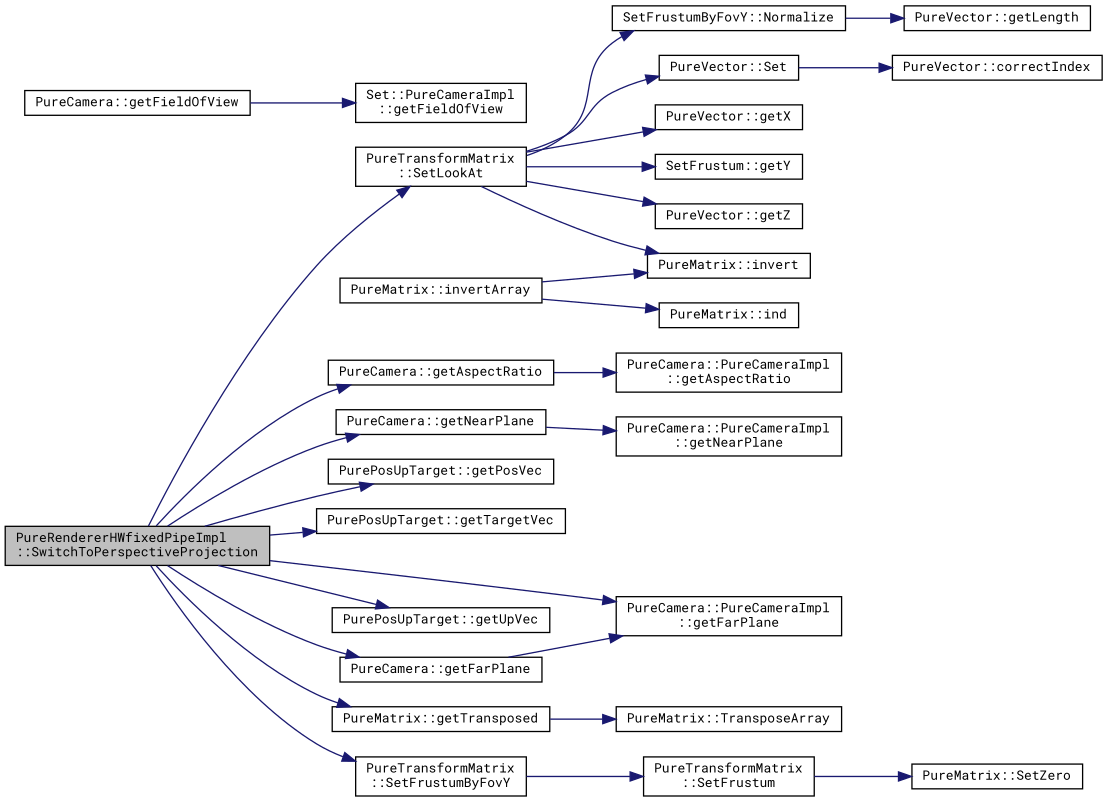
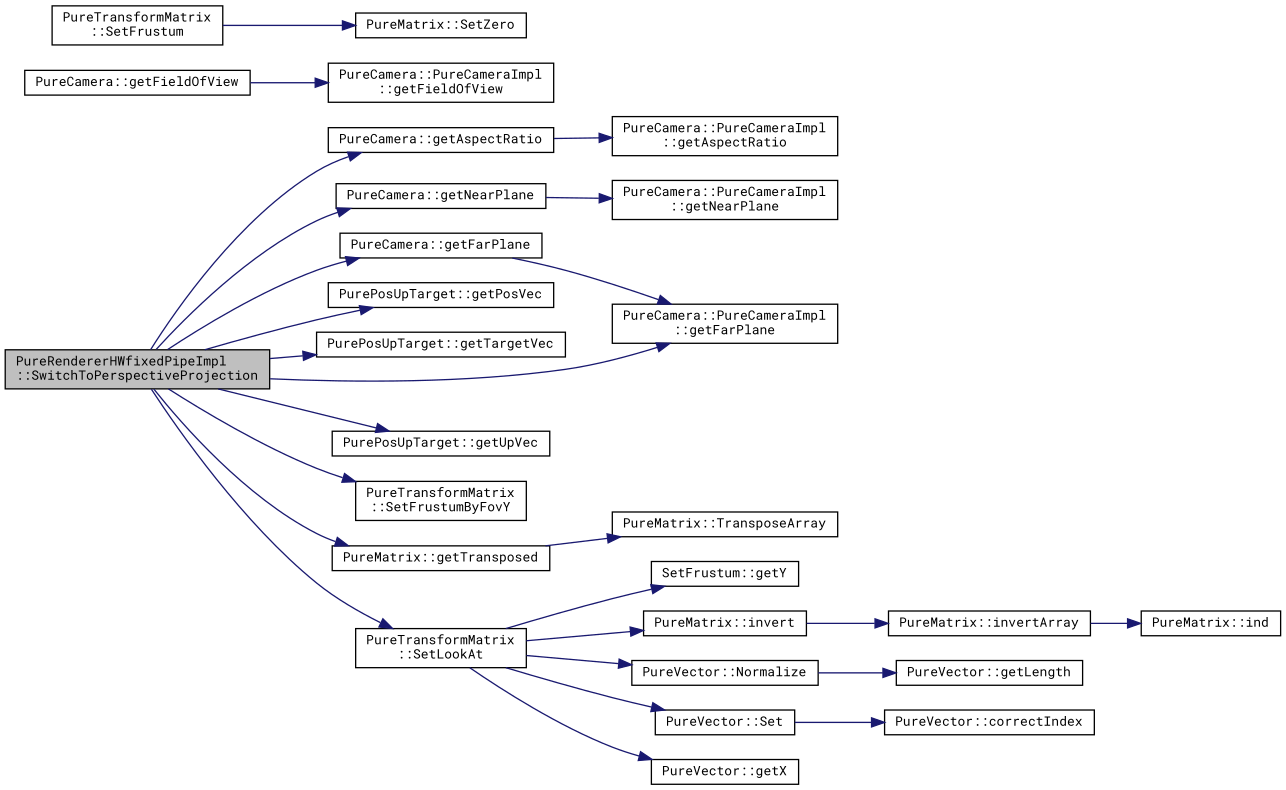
(729, 18) -> (725, 673)
(441, 103) -> (441, 83)
(729, 216) -> none
(588, 278) -> (841, 623)
(578, 776) -> none
